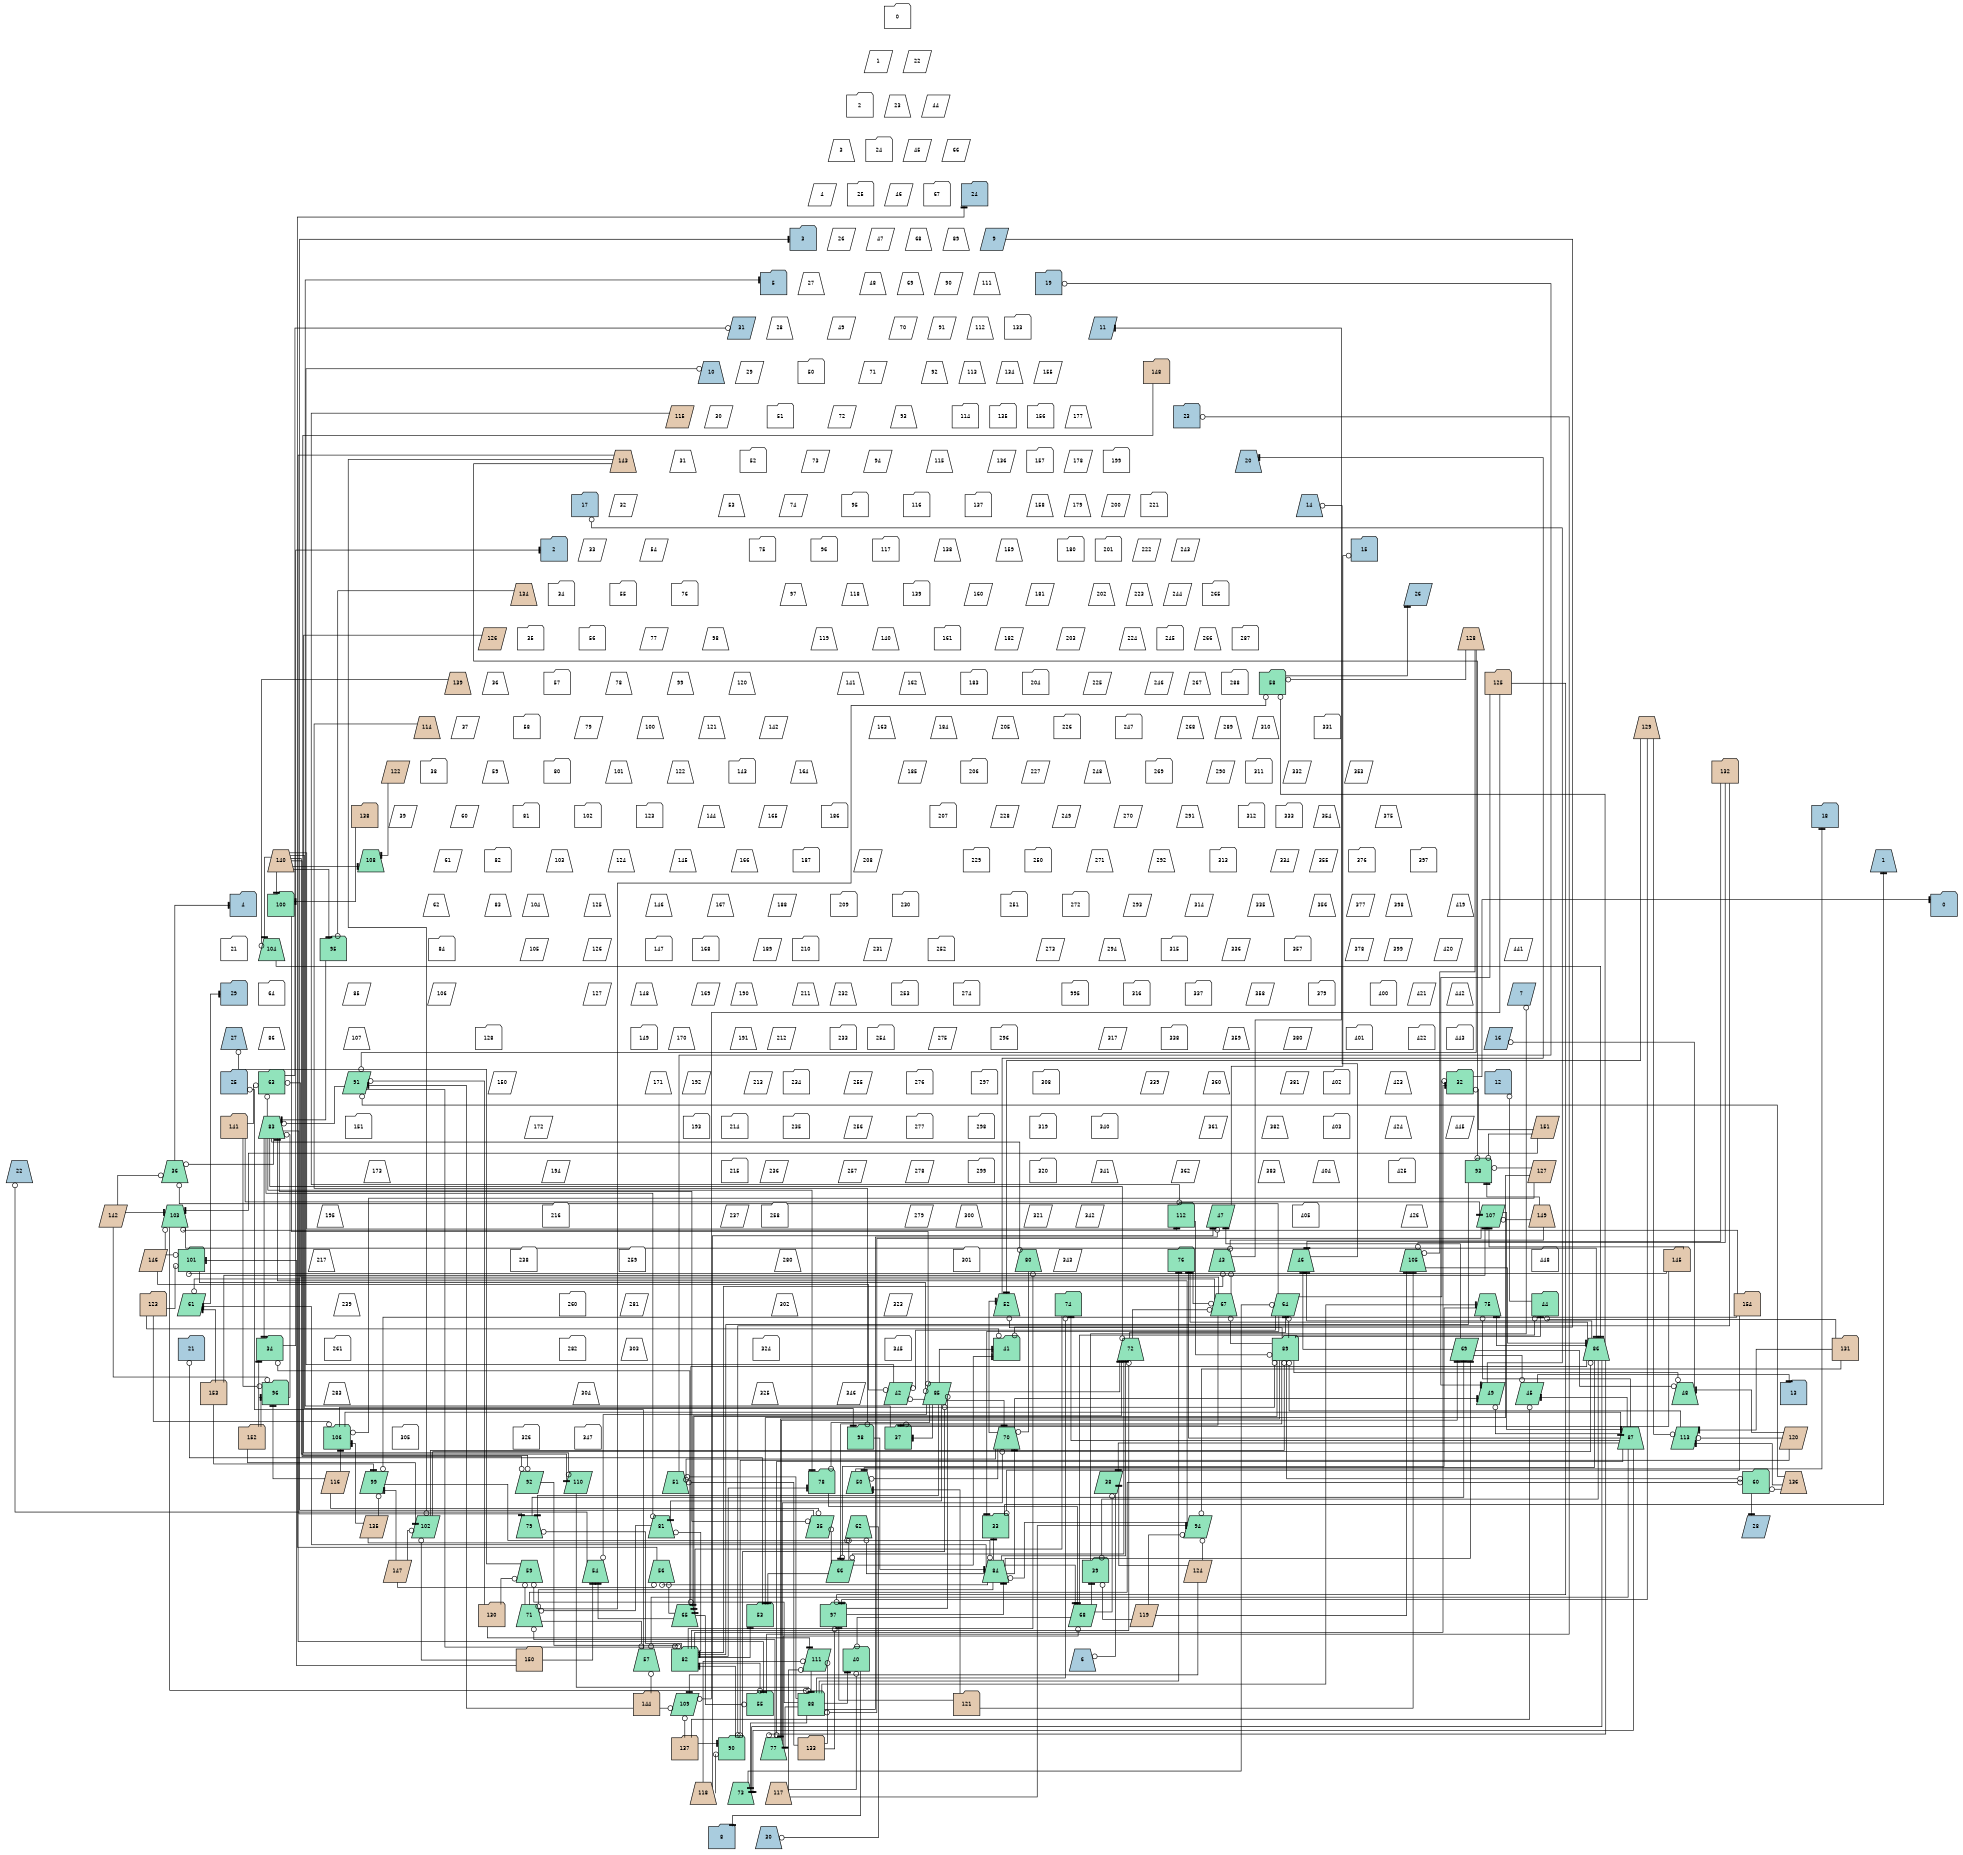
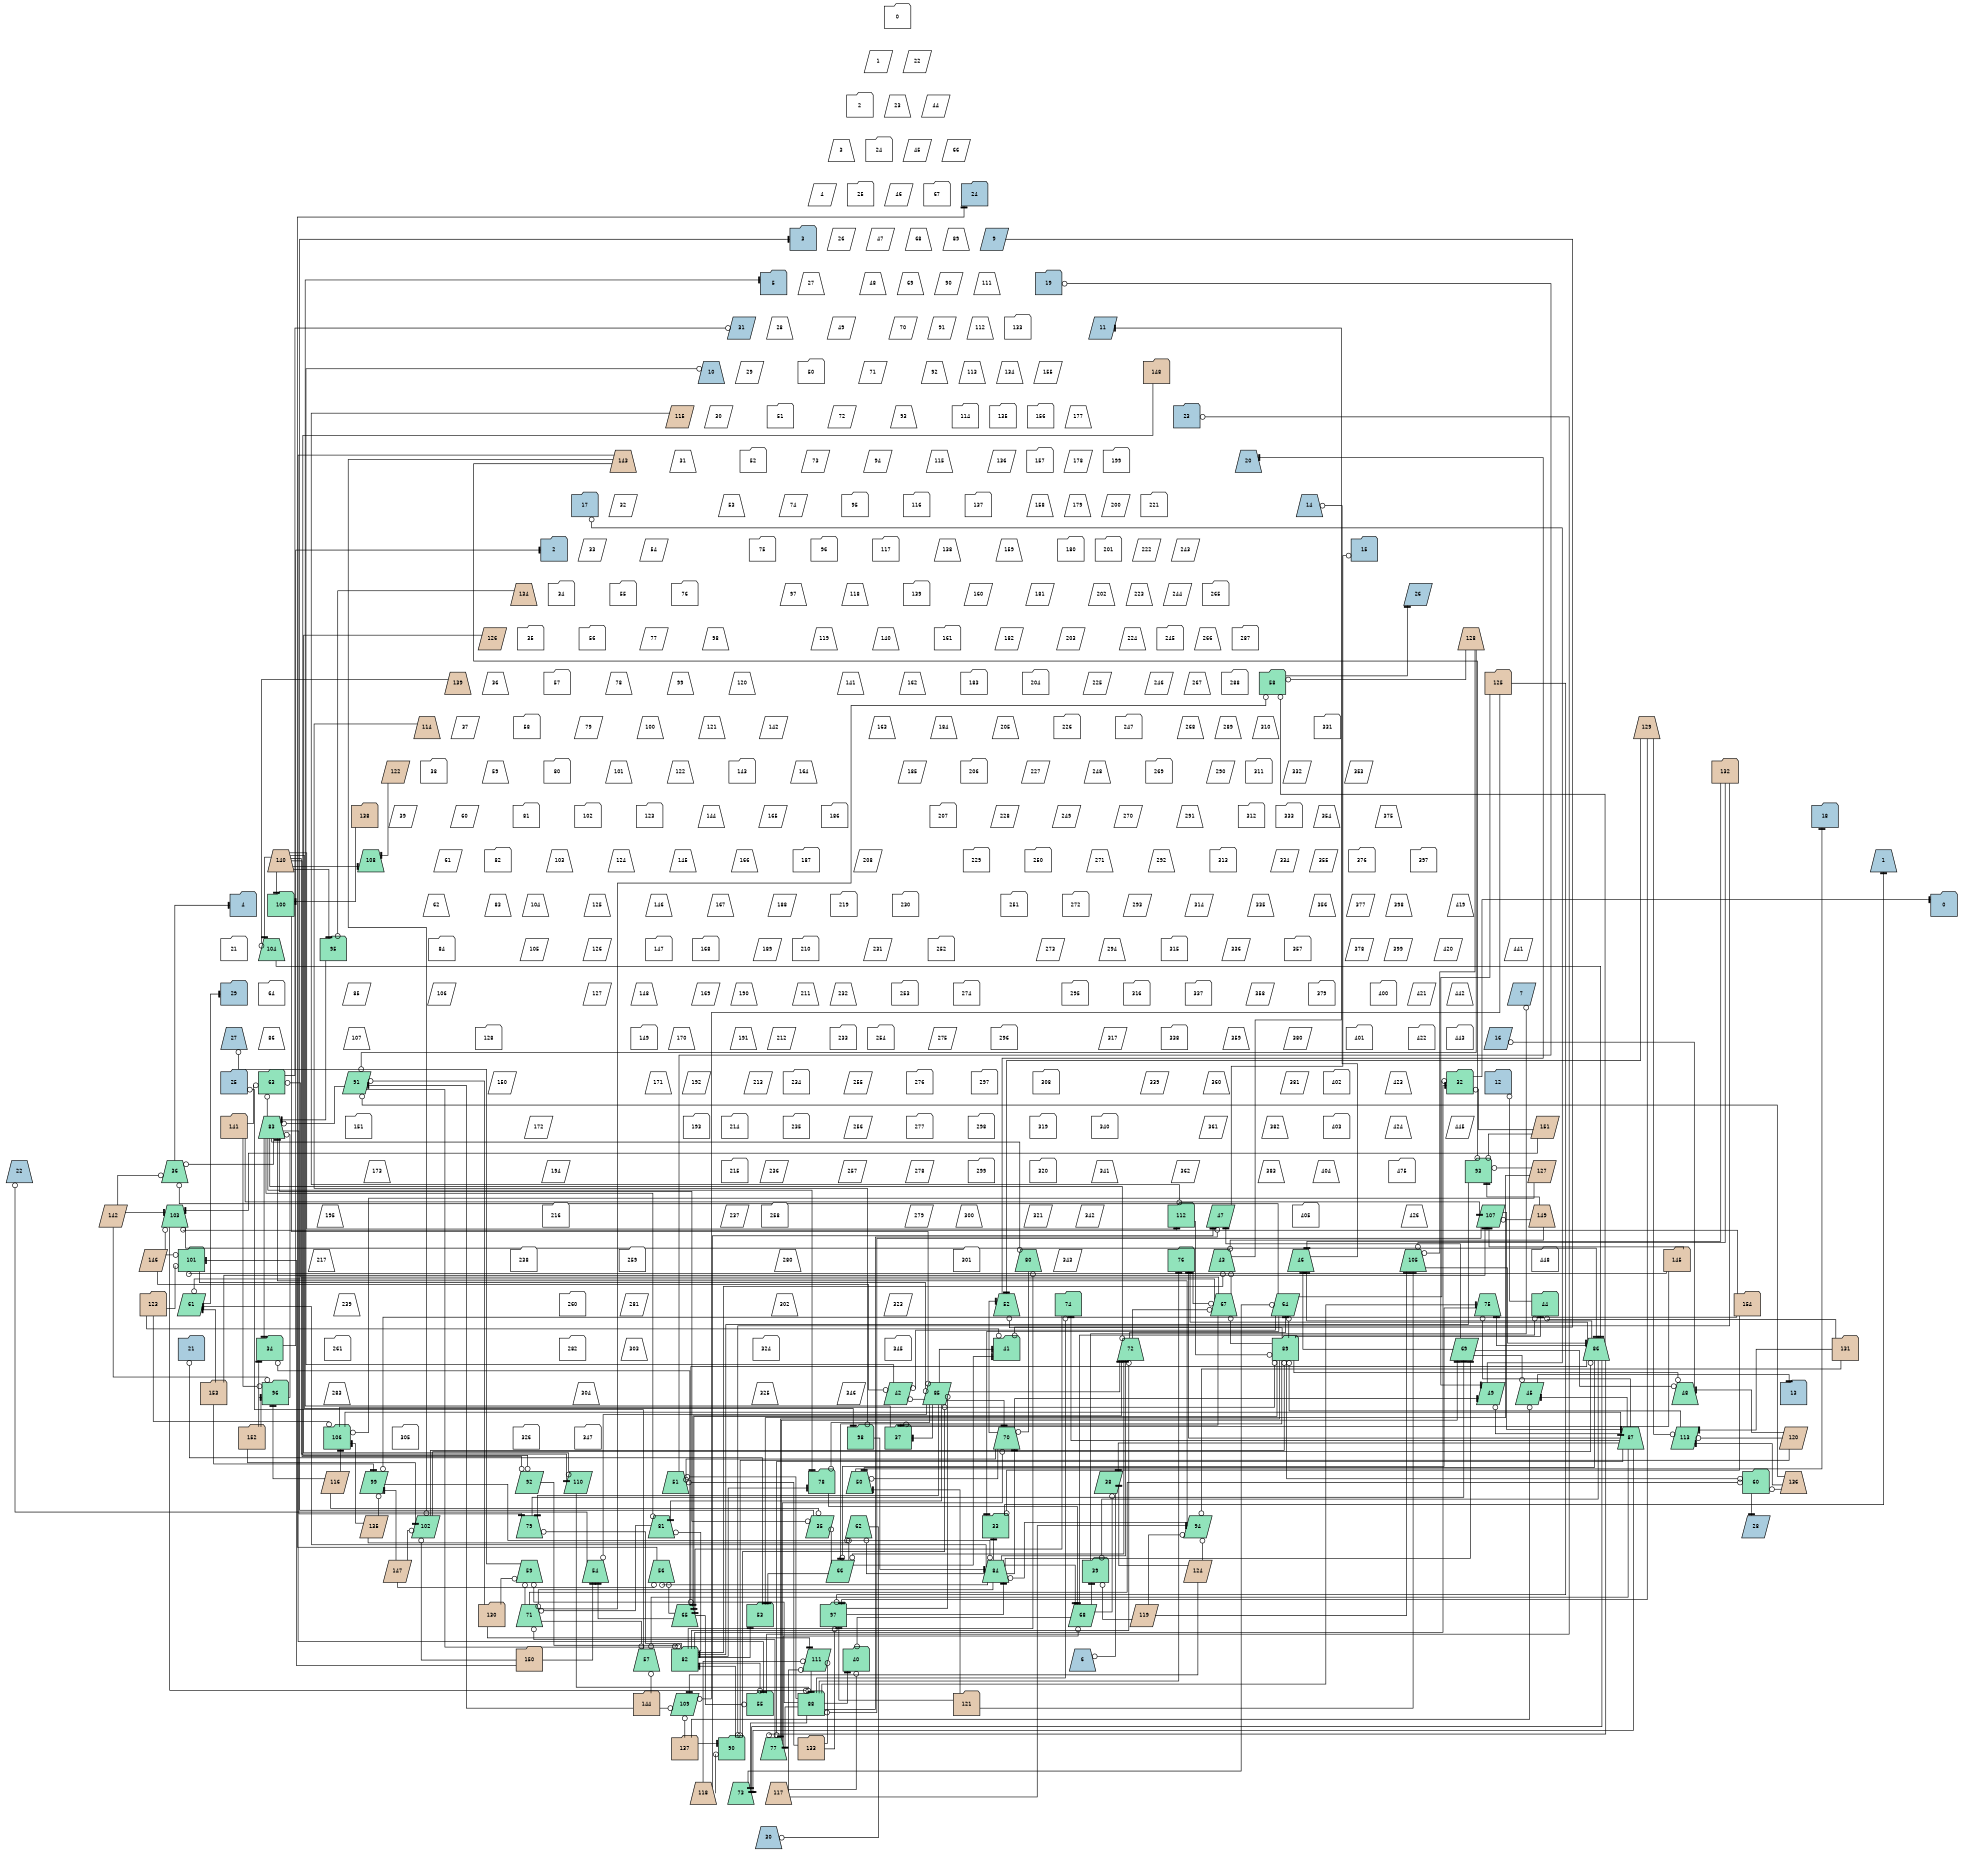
(844, 905) -> (844, 905)
(1075, 994) -> (1075, 994)
(1402, 1172) -> (1402, 1172)
(722, 1838) -> none
